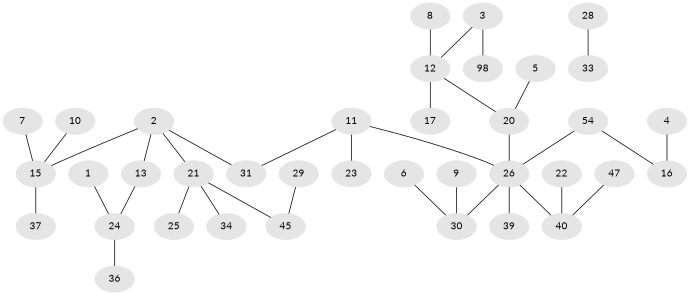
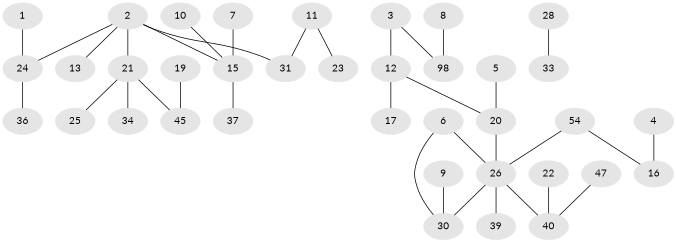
(430, 42) -> (443, 42)
(432, 144) -> (470, 147)
(299, 174) -> (180, 69)
(128, 200) -> (75, 42)
